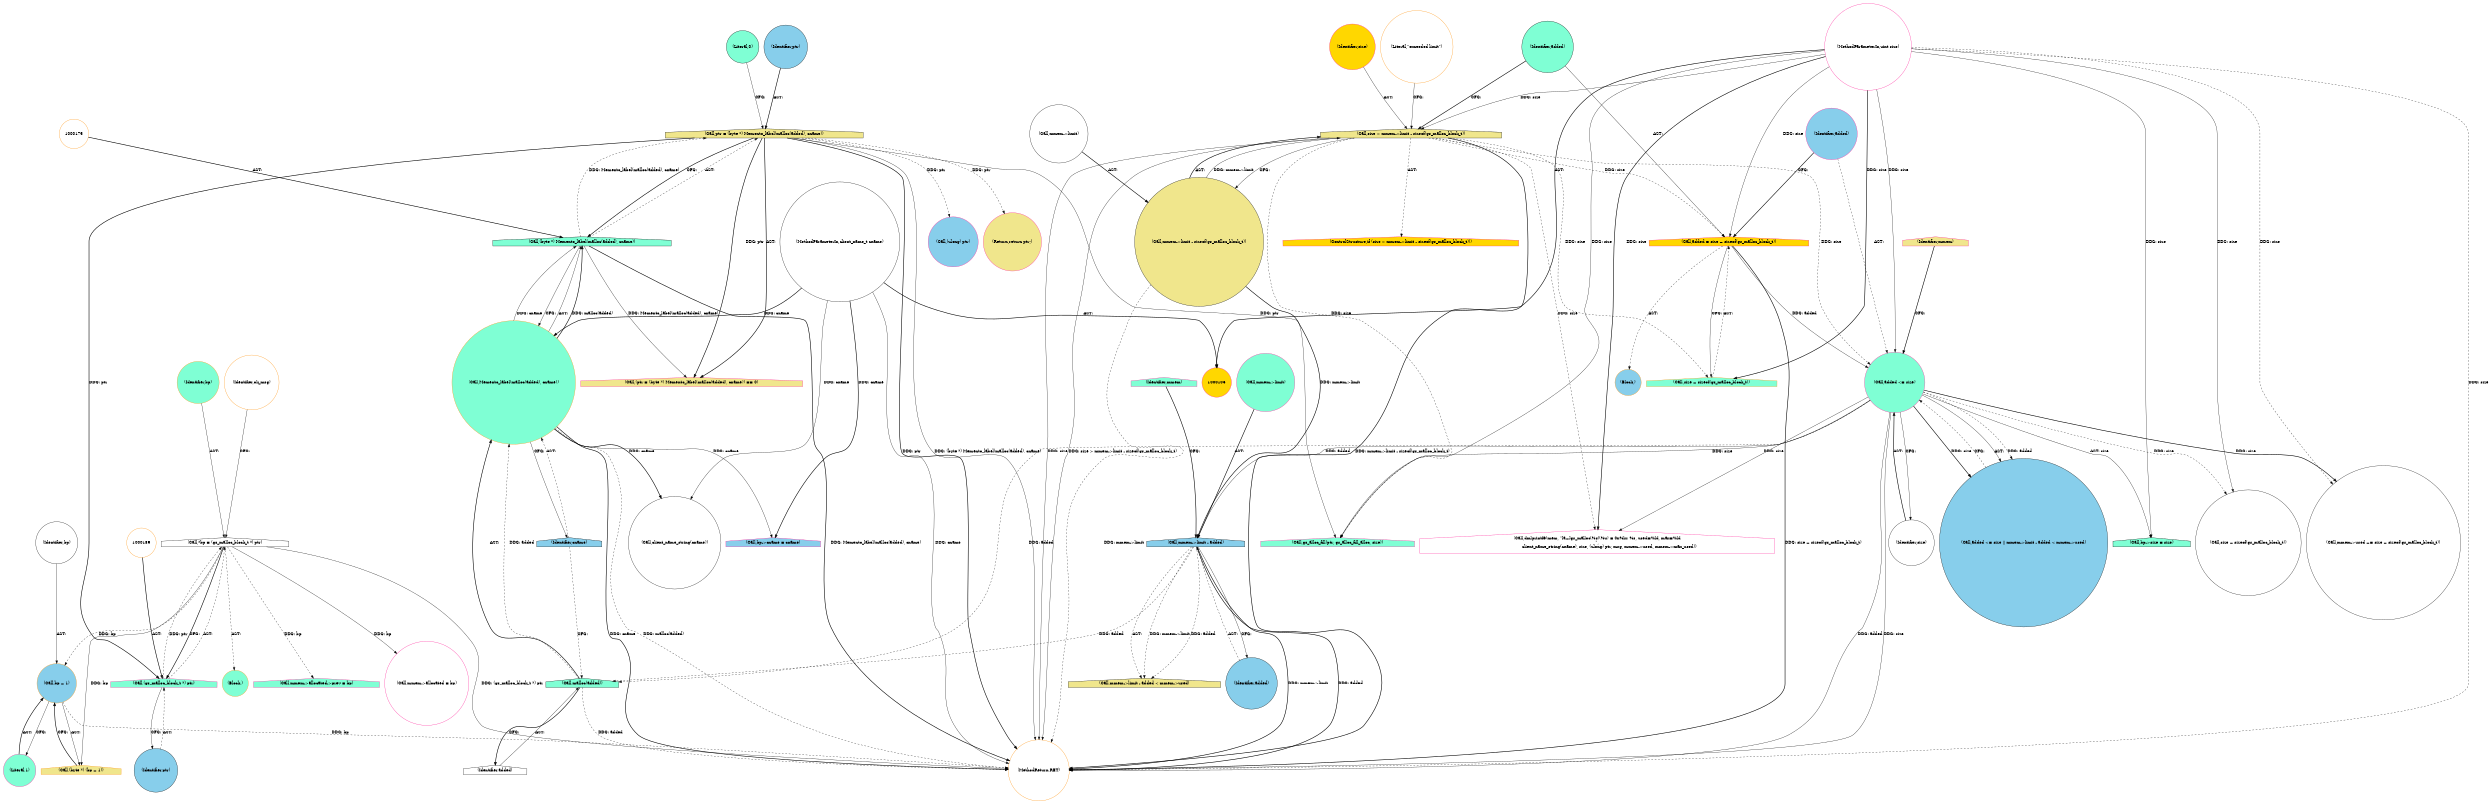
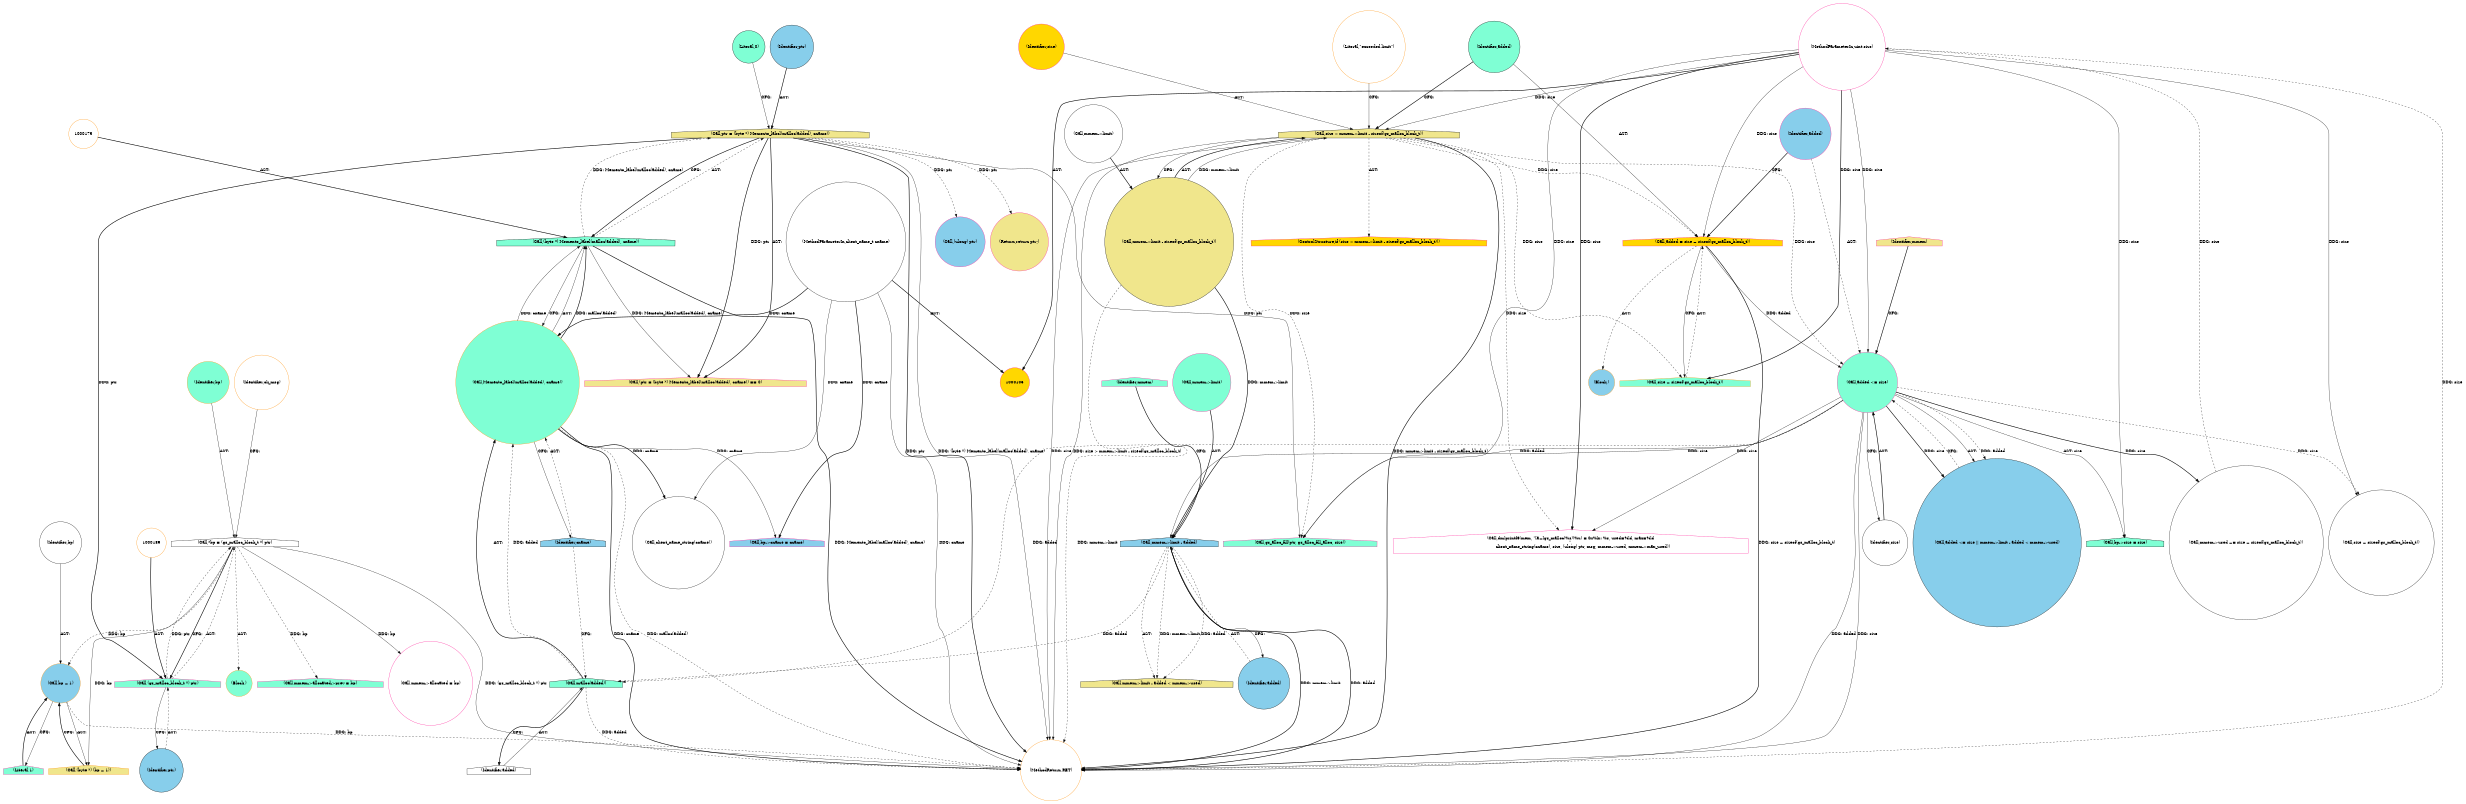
(2260, 133) -> (2199, 136)
(20, 770) -> (23, 770)
